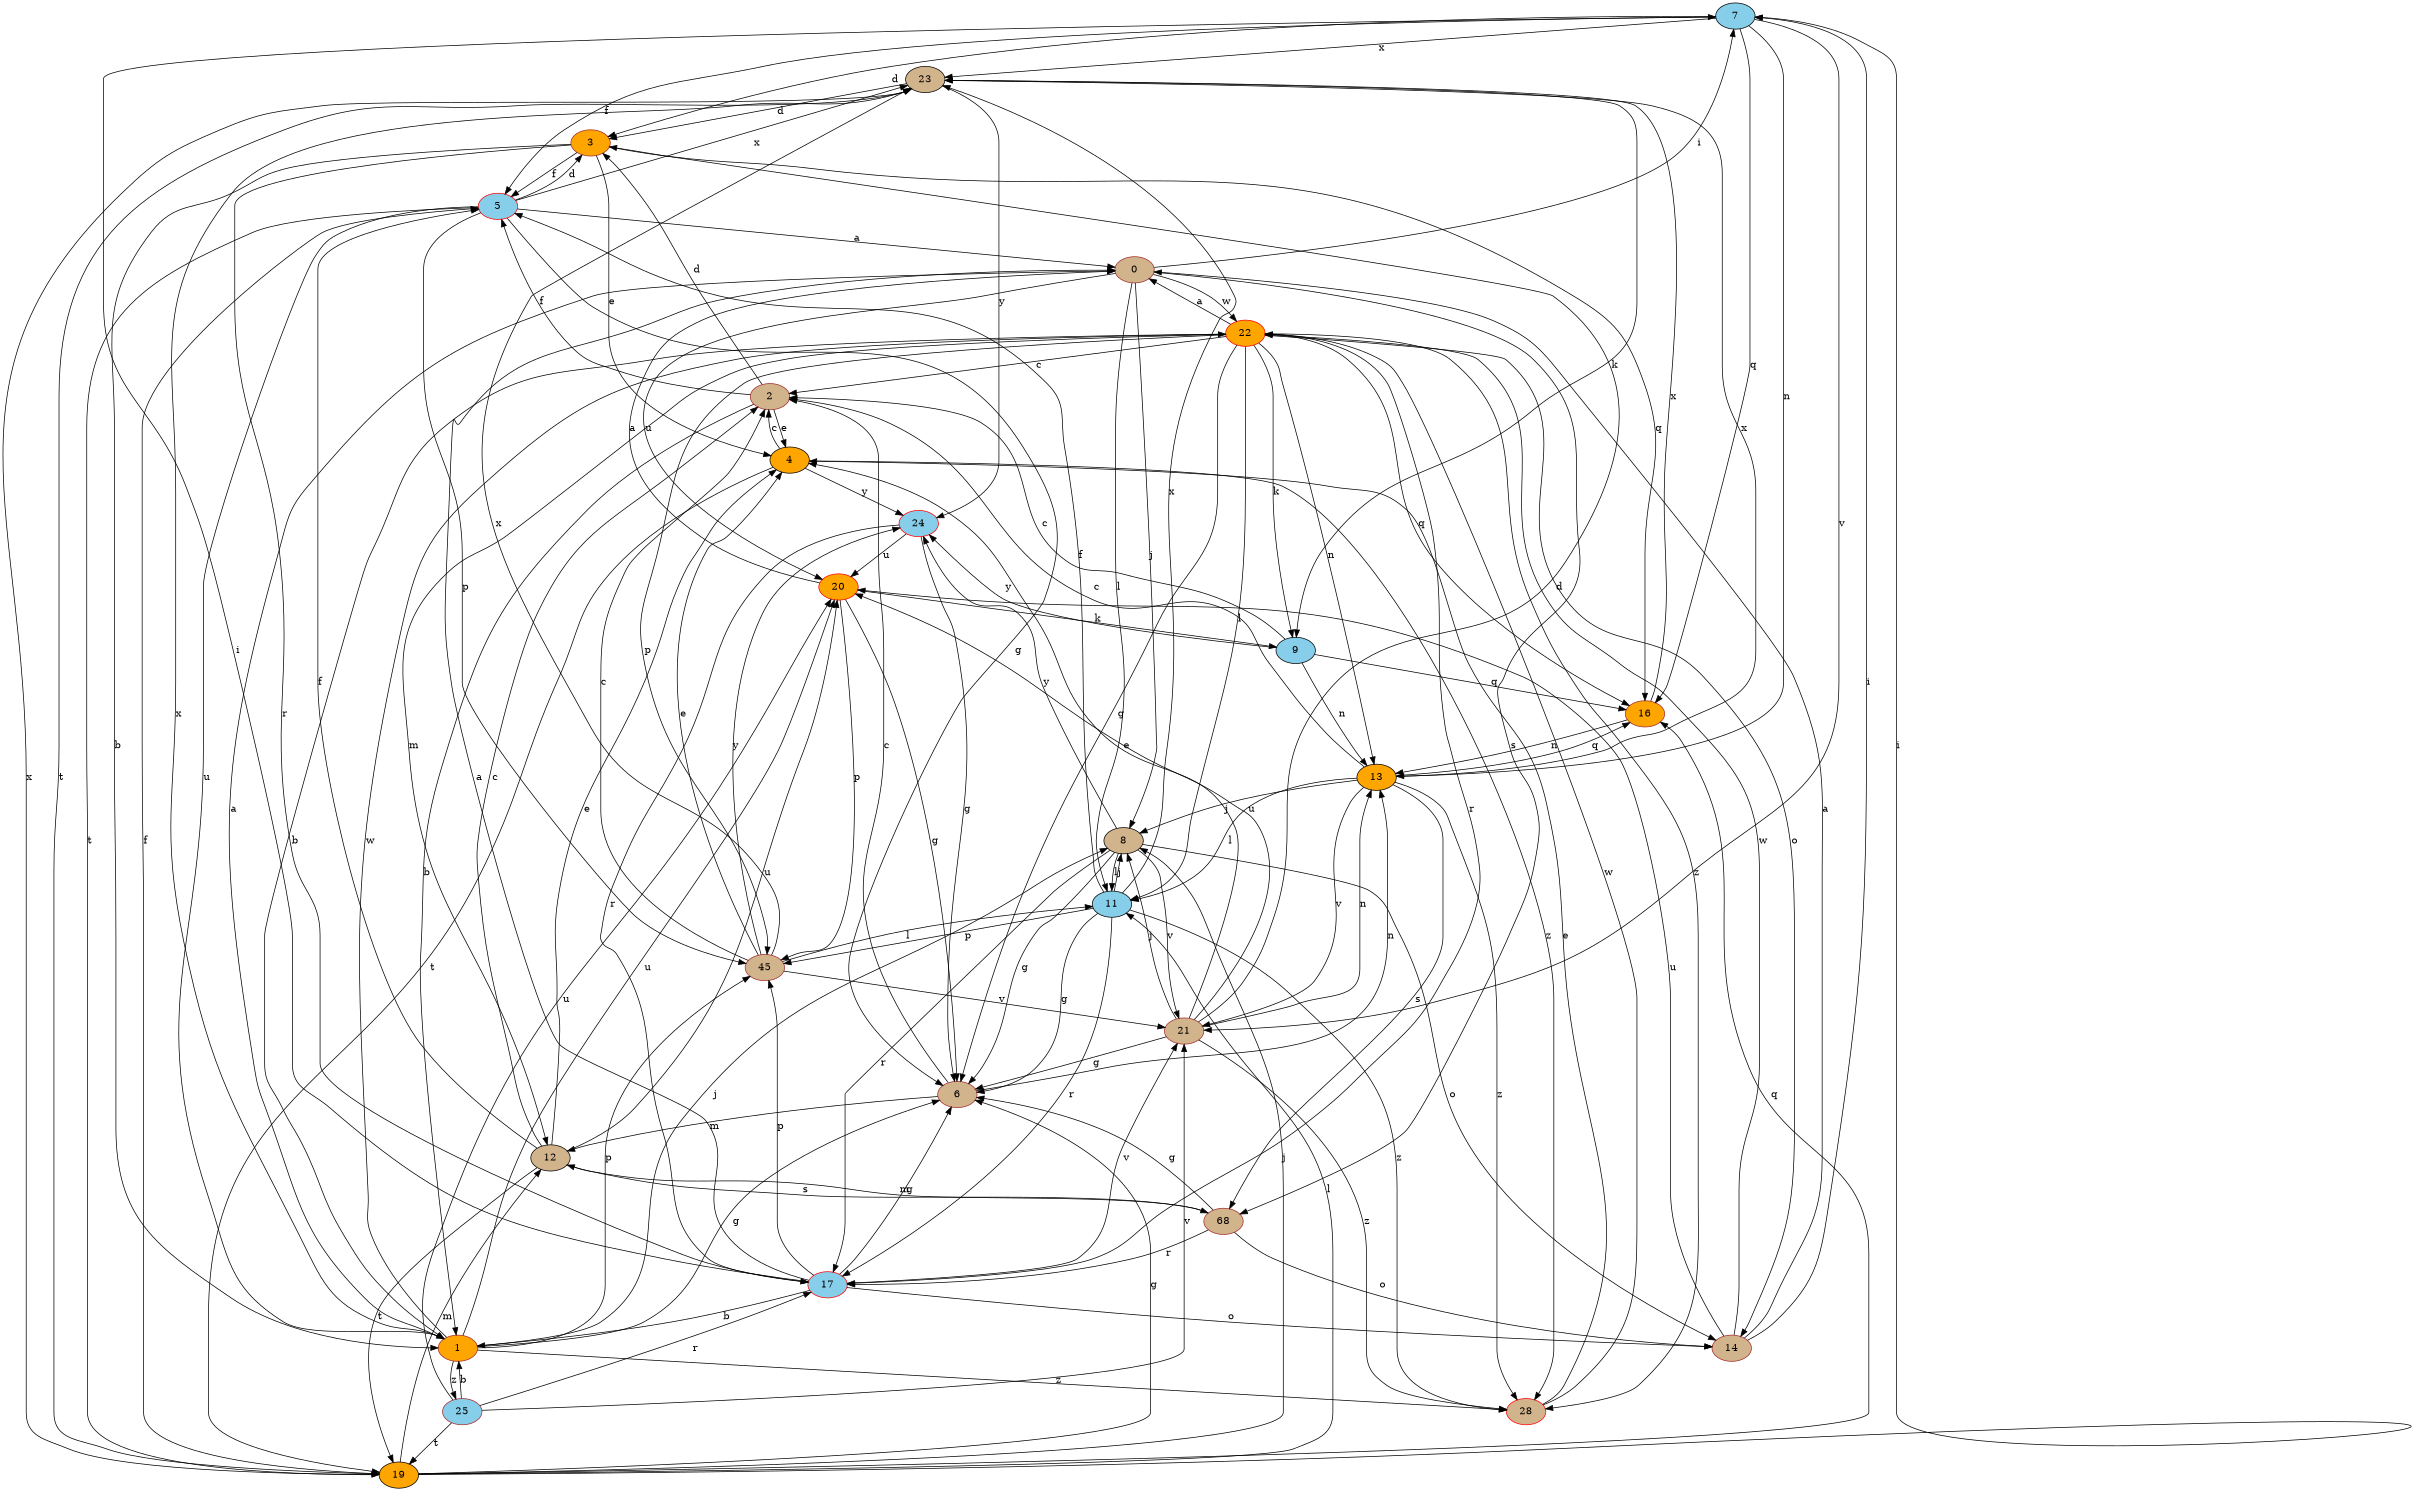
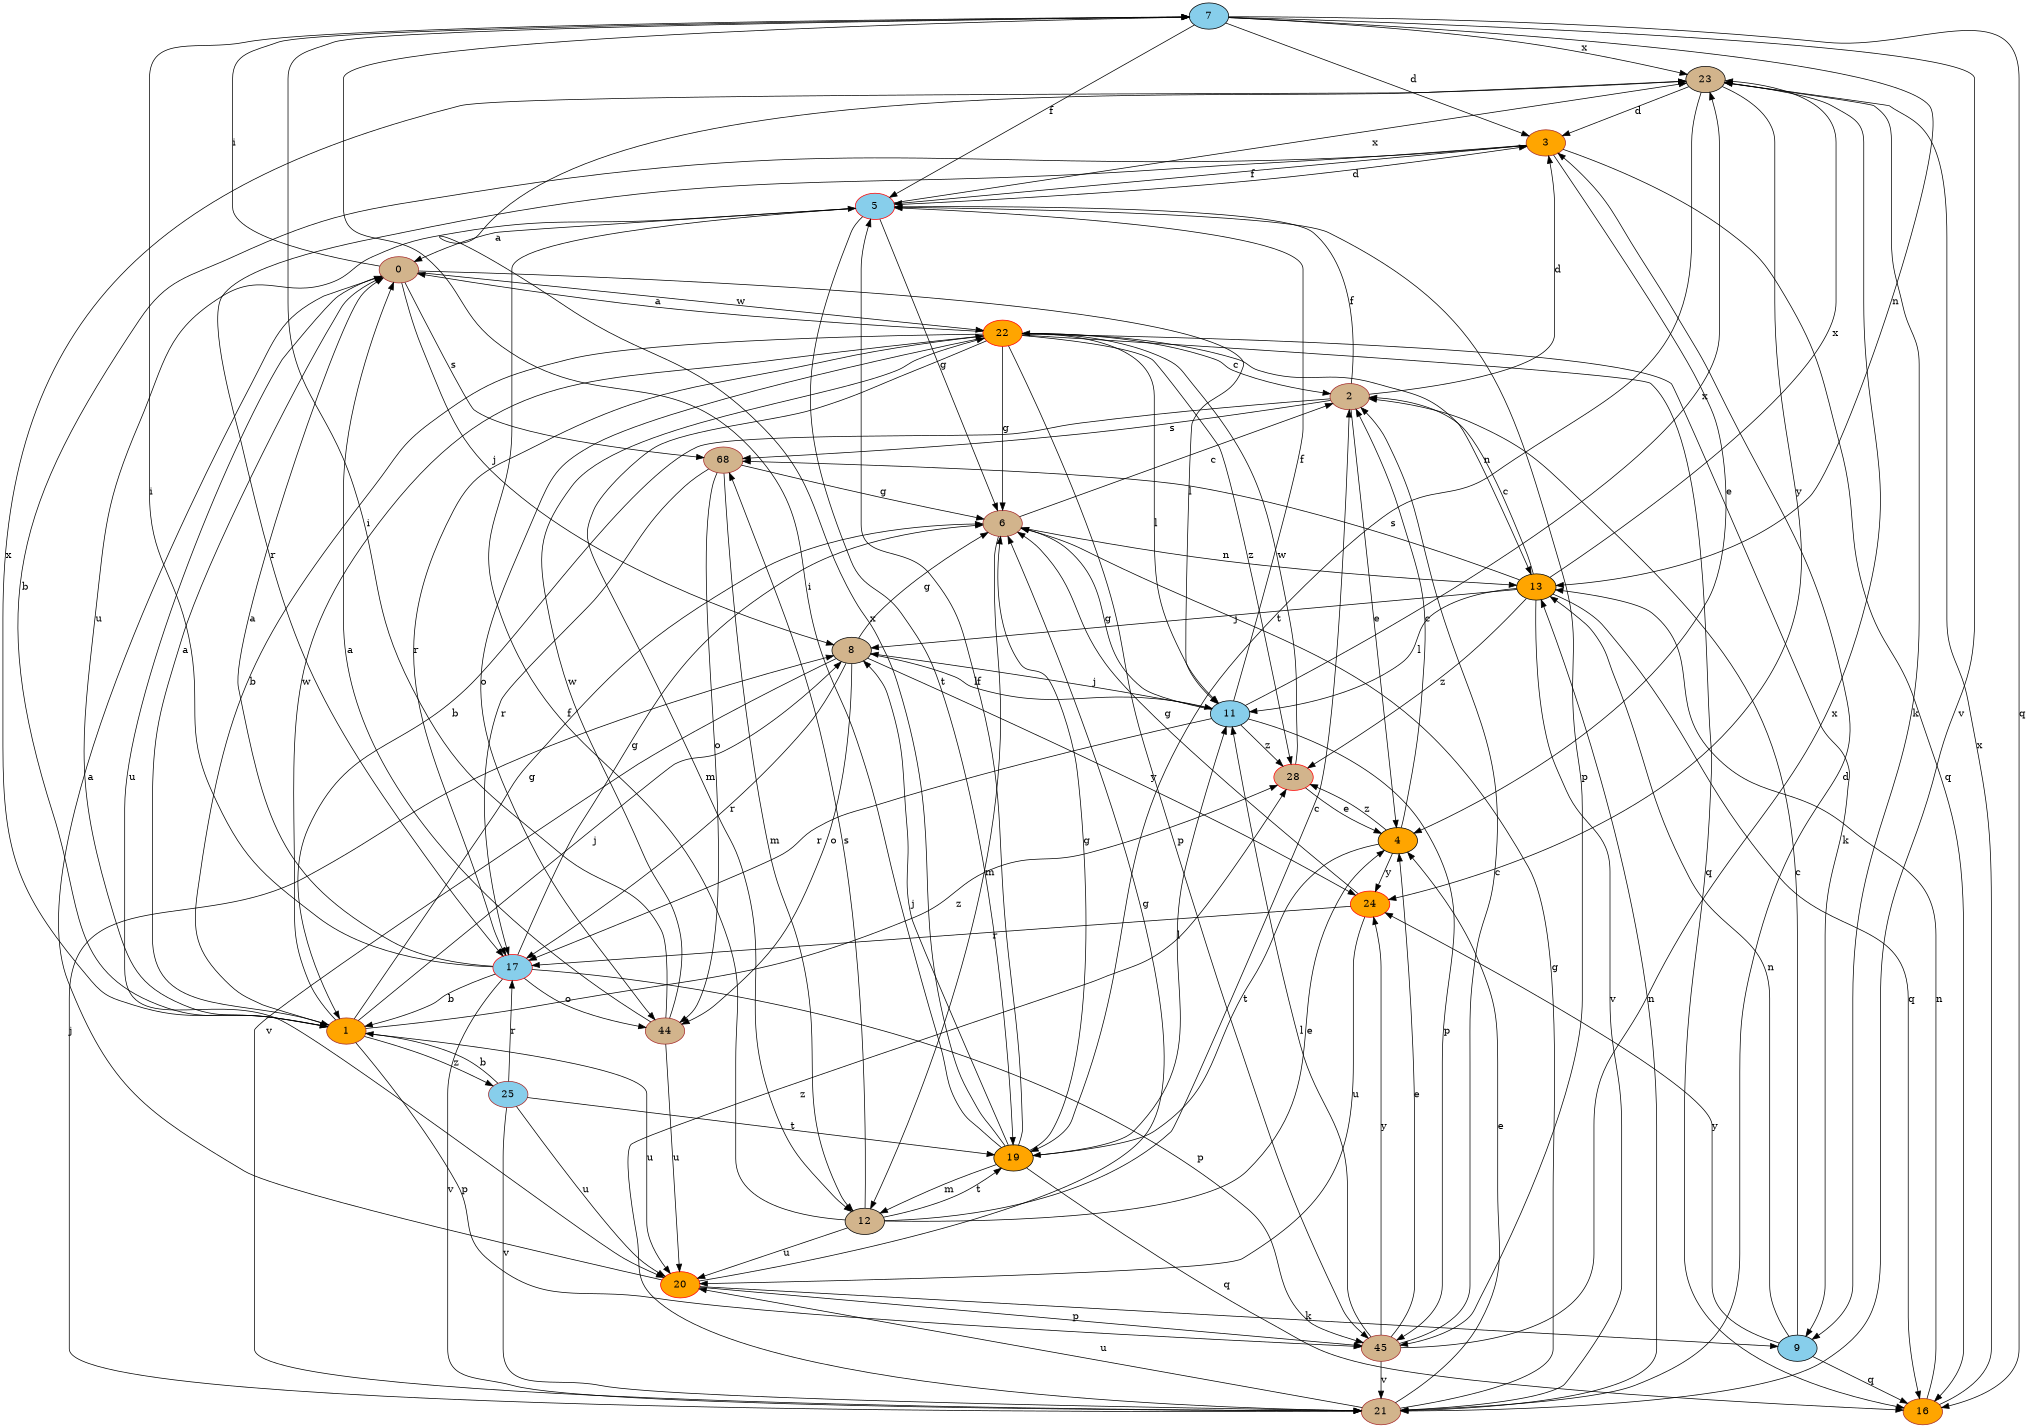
none -> (1041, 438)
(919, 524) -> (1370, 904)
(1732, 1348) -> (665, 1031)
